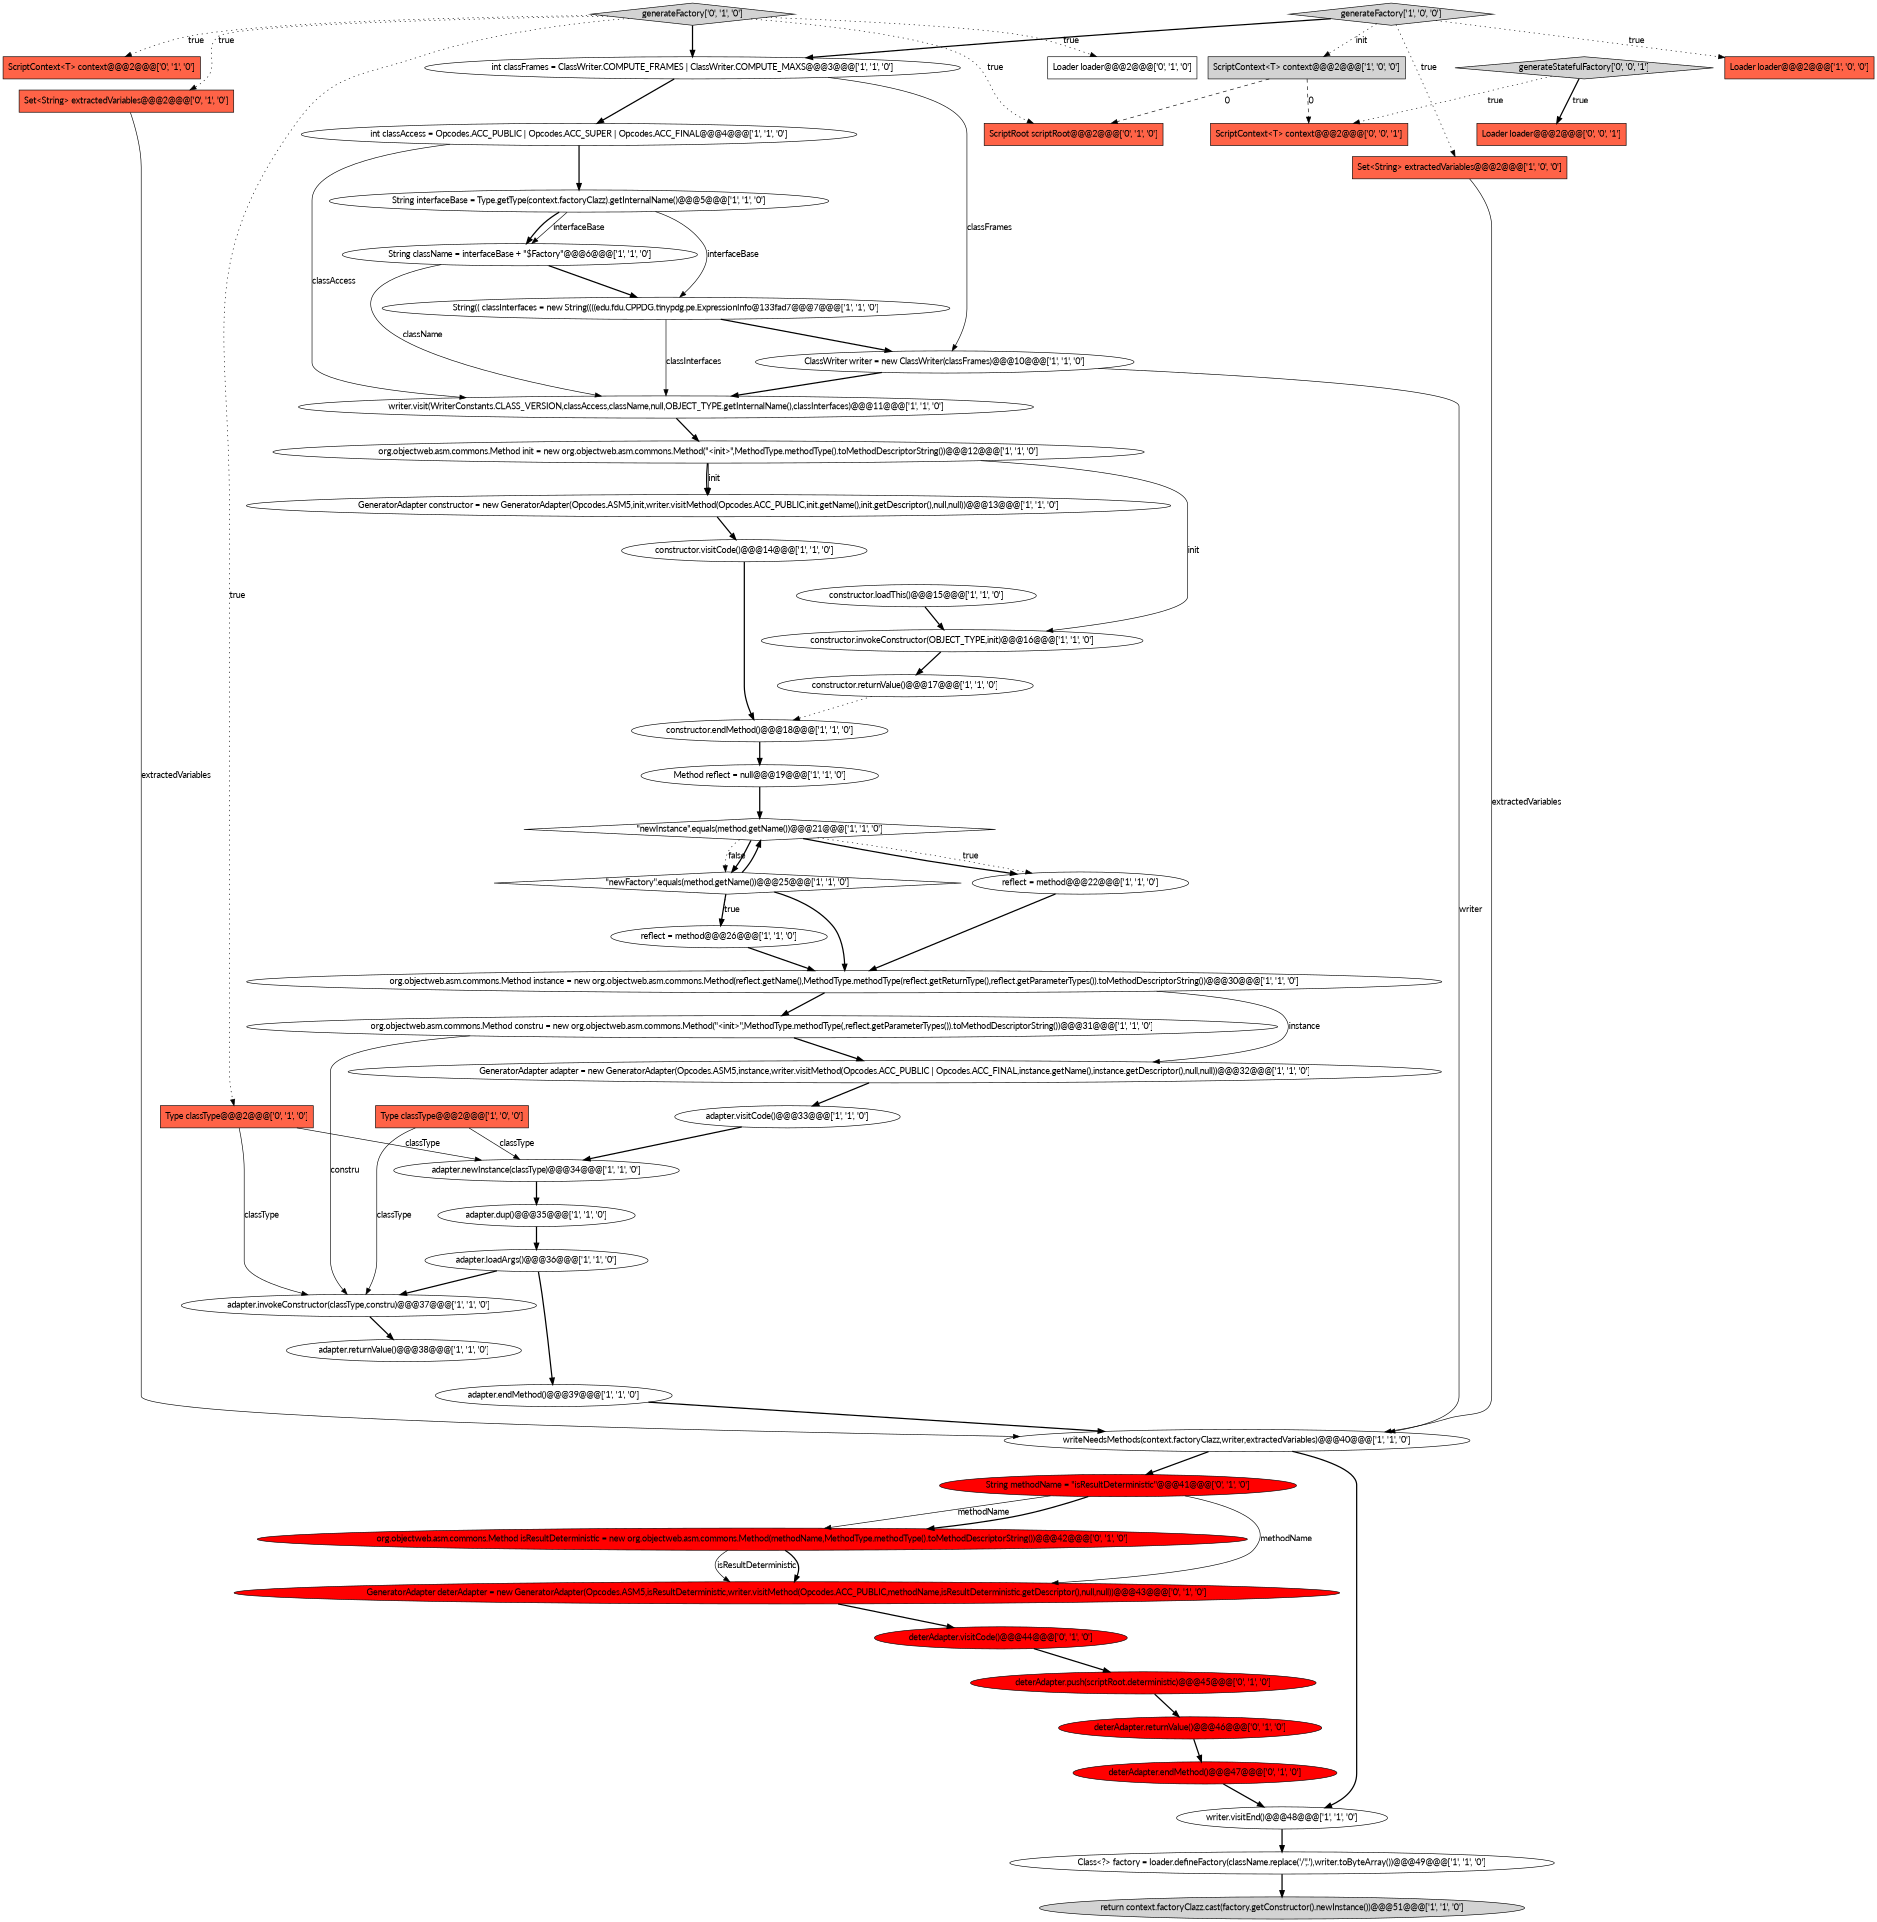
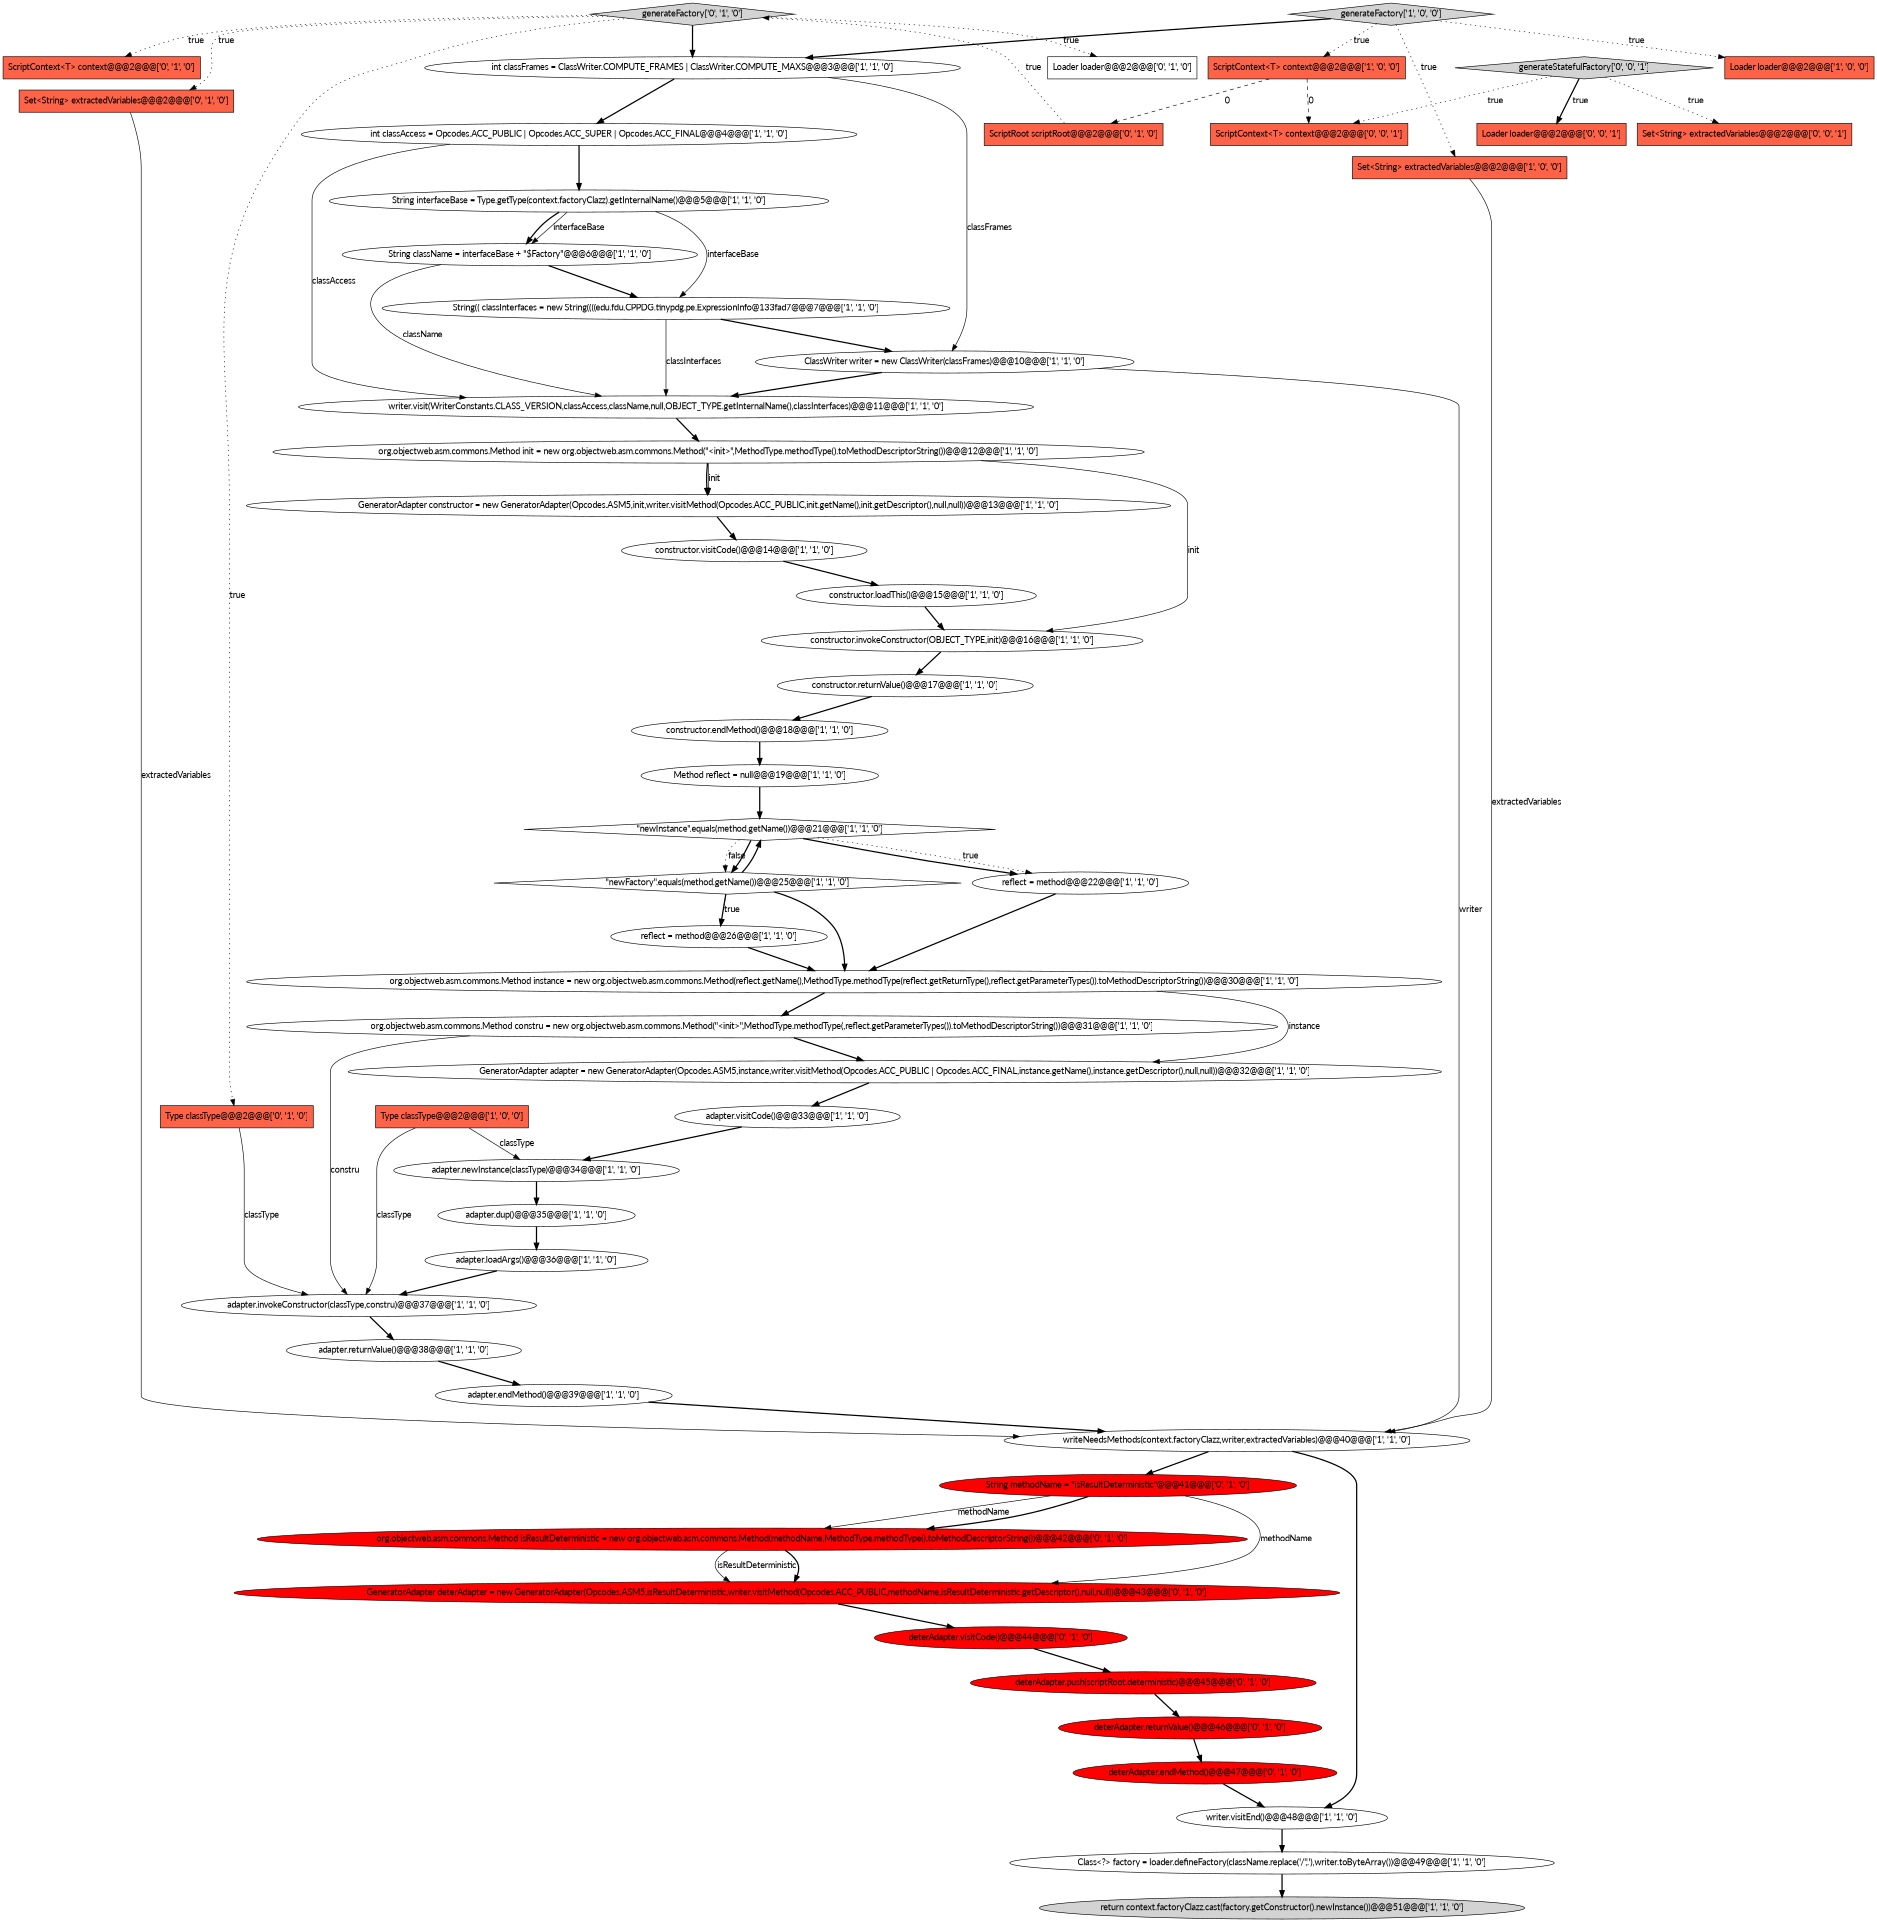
(905, 38) -> (933, 35)
(1362, 41) -> (1362, 41)
(1307, 68) -> (1307, 68)
none -> (1745, 134)
(744, 638) -> (827, 572)
(836, 707) -> (836, 707)
(382, 1143) -> none
(546, 1325) -> (476, 1372)
